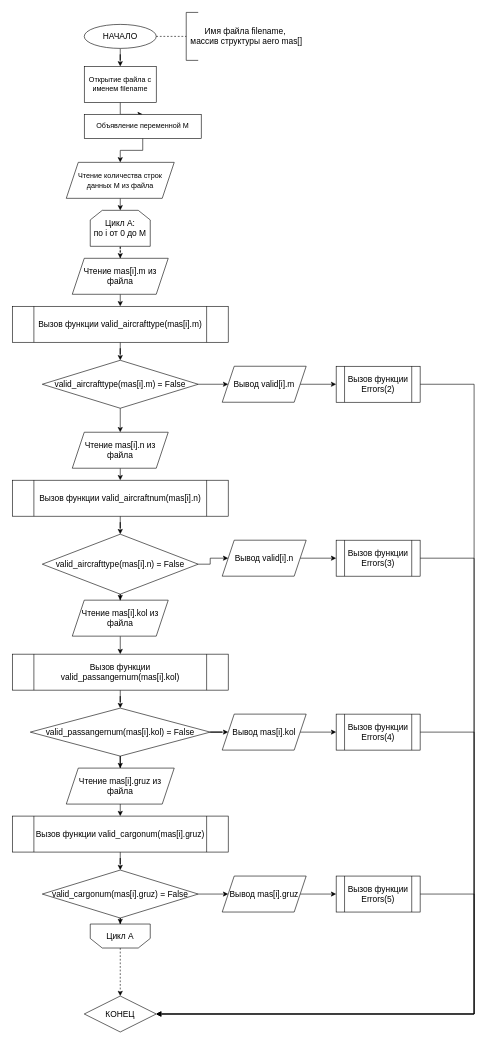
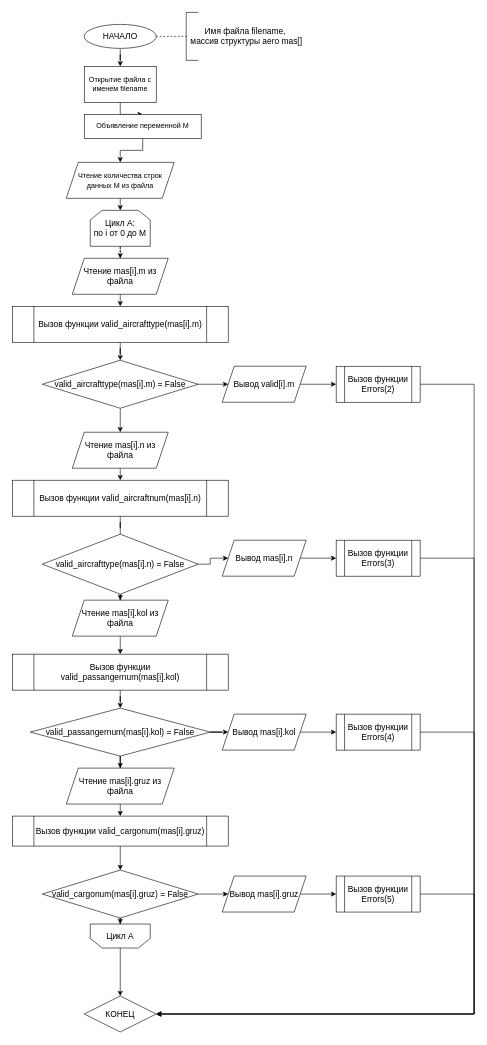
(120, 528) -> (120, 530)
(264, 558) -> (264, 558)
(120, 834) -> (120, 831)
(120, 970) -> (120, 970)
